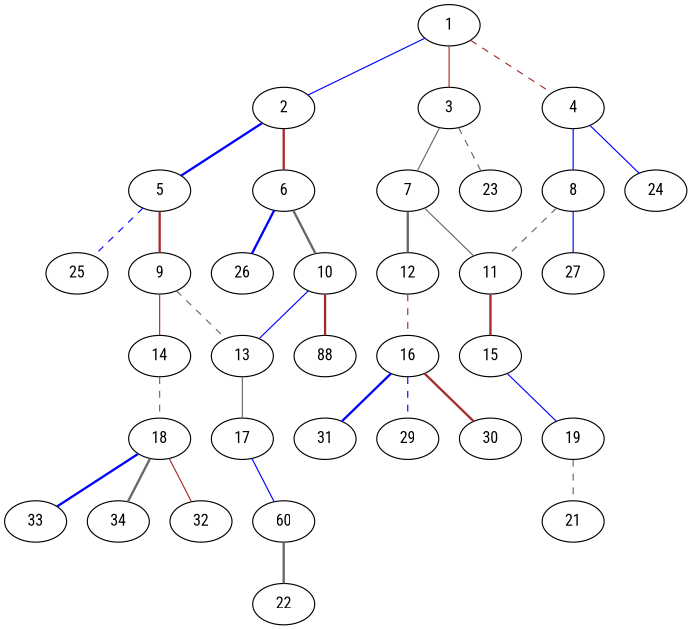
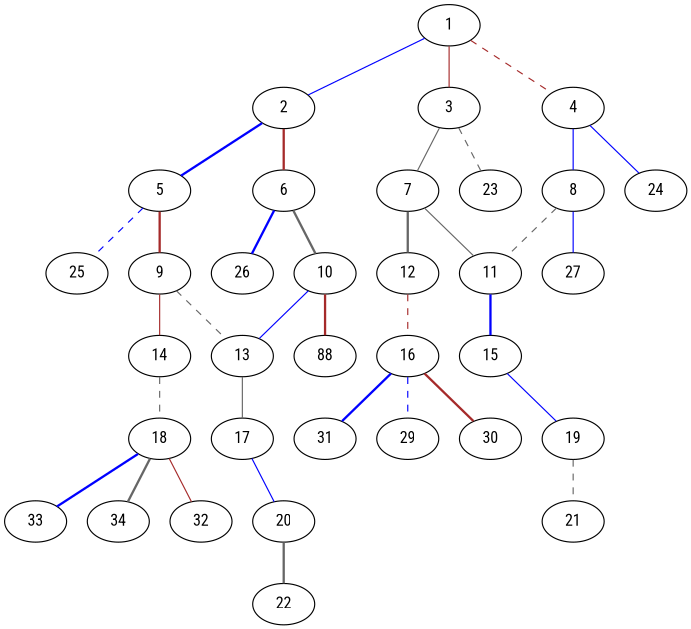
(490, 315) -> (490, 315)
(284, 521) -> (284, 521)
